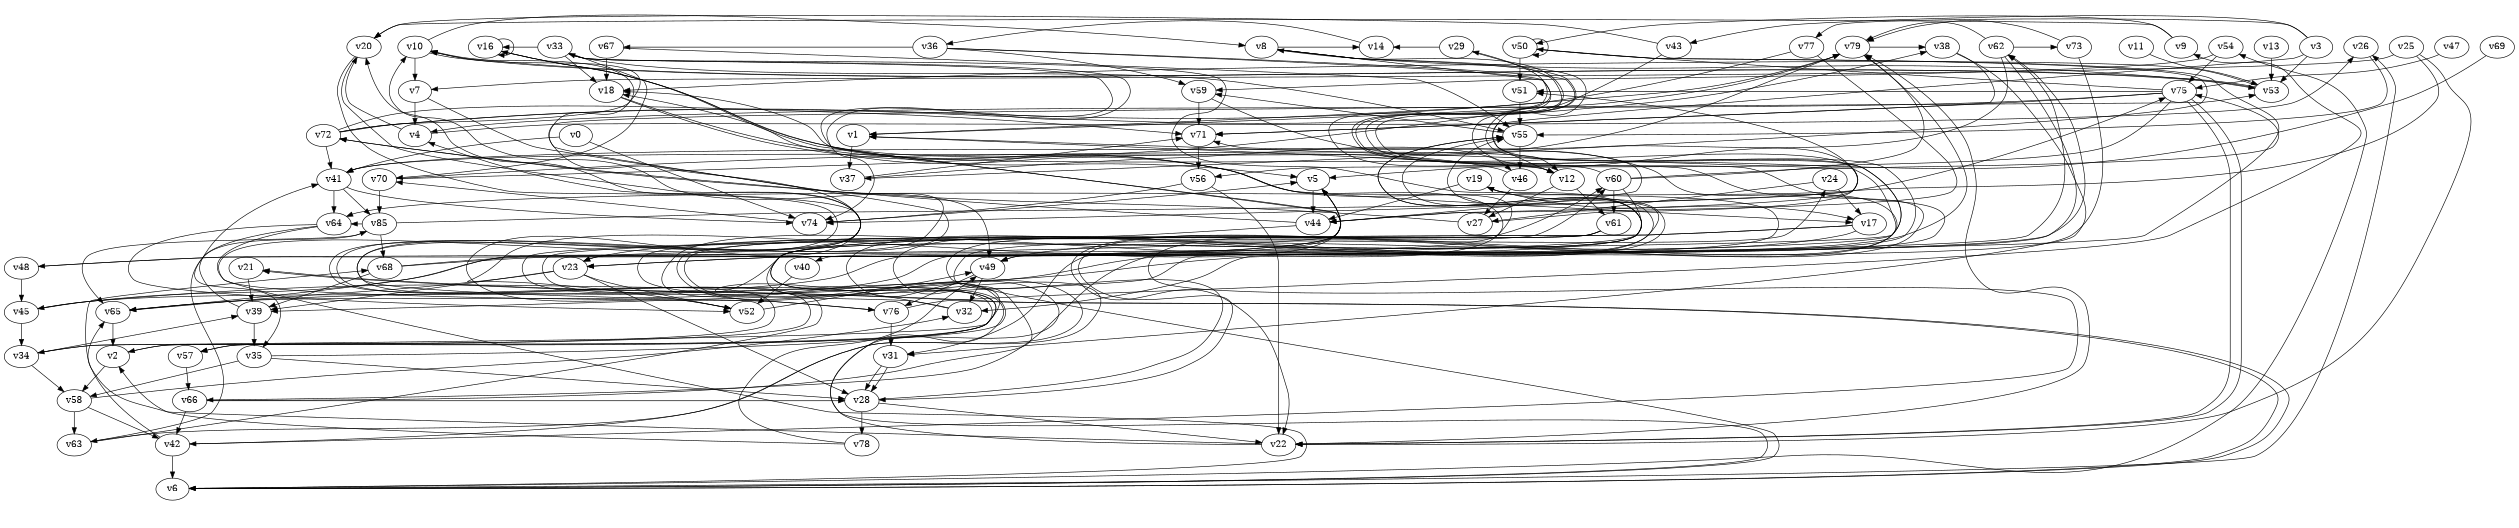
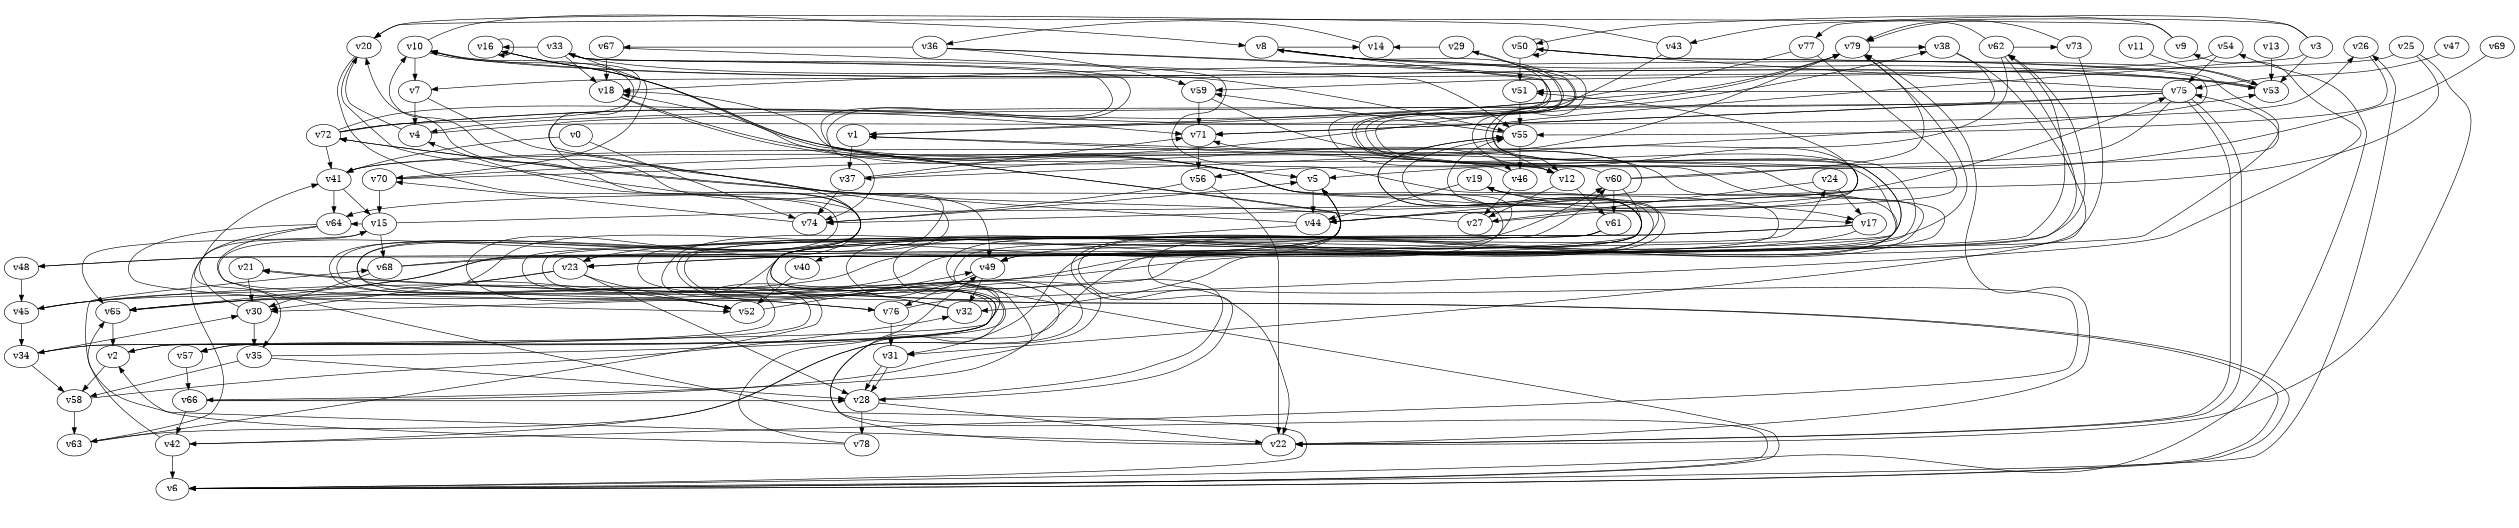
(566, 213) -> (831, 200)
(379, 224) -> (379, 224)
(254, 312) -> (254, 312)
(120, 422) -> none
